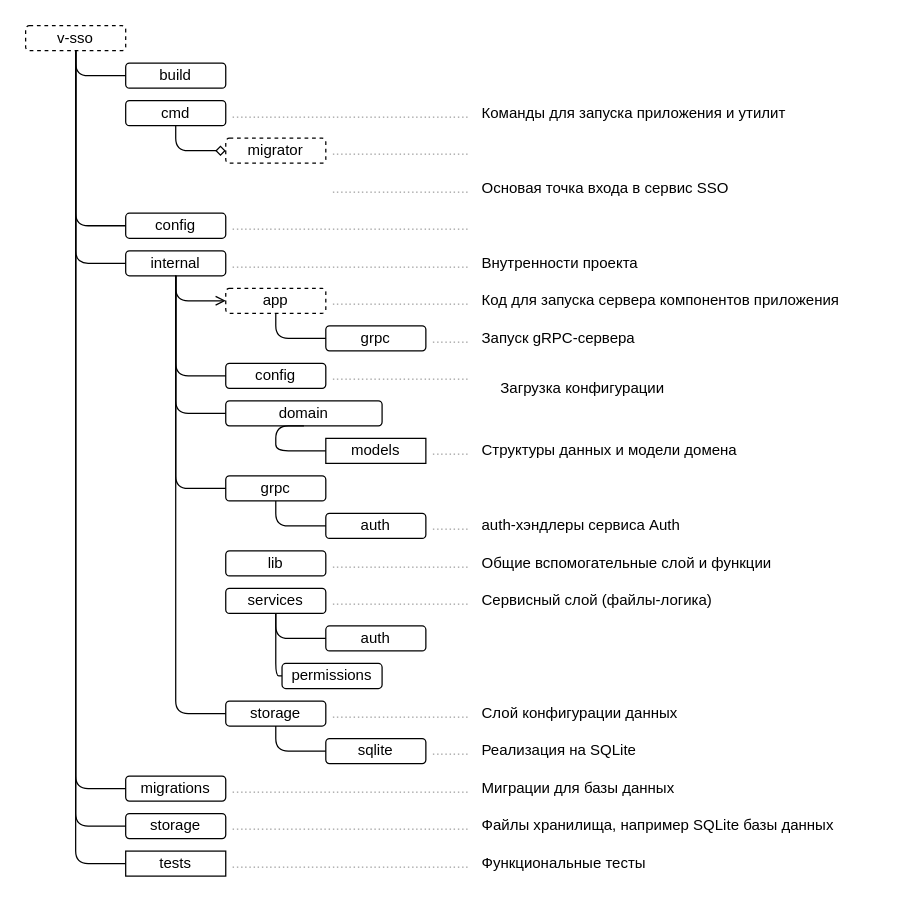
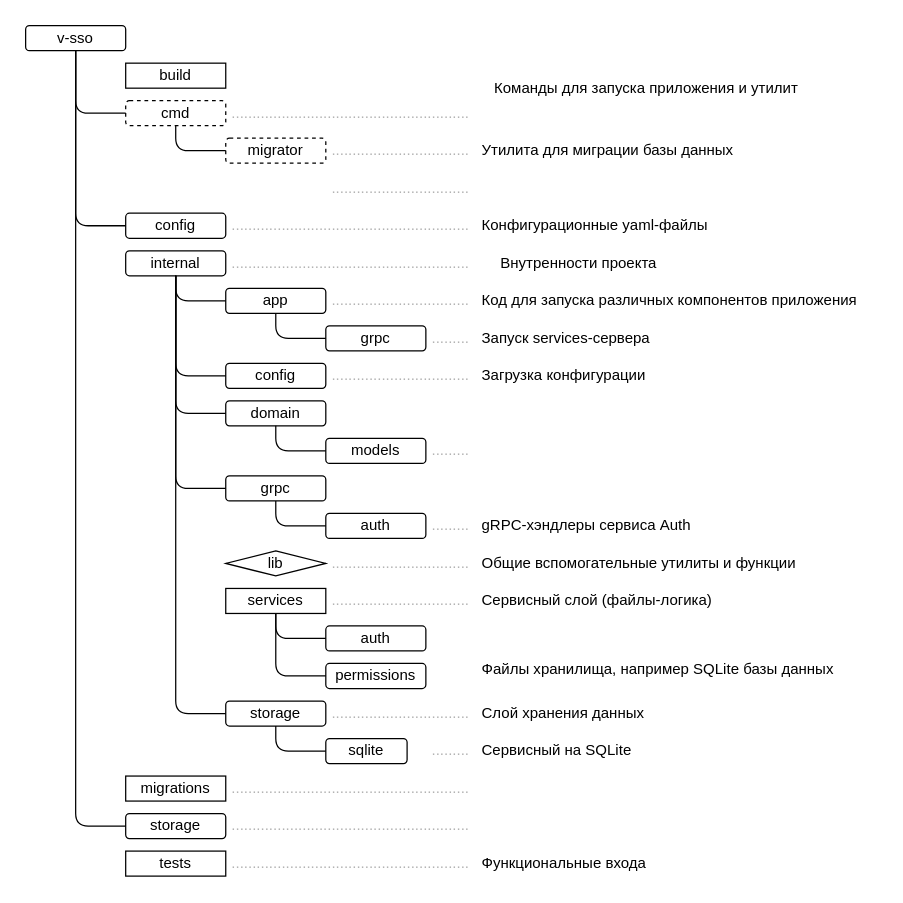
(76, 38) -> (76, 38)
(102, 76) -> none
(176, 76) -> (176, 76)
none -> (102, 113)
(176, 113) -> (176, 113)
(676, 113) -> (688, 88)
(215, 151) -> (220, 151)
none -> (676, 151)
(676, 188) -> none
none -> (676, 226)
(102, 263) -> none
(676, 263) -> (694, 263)
(219, 301) -> (221, 301)
(276, 301) -> (276, 301)
(665, 301) -> (674, 301)
(560, 338) -> (575, 338)
(694, 388) -> (676, 376)
(304, 413) -> (276, 413)
(376, 451) -> (376, 451)
(676, 451) -> none
(587, 526) -> (587, 526)
(276, 563) -> (276, 563)
(625, 563) -> (638, 563)
(276, 601) -> (276, 601)
(332, 676) -> (376, 676)
(579, 713) -> (562, 713)
(376, 751) -> (366, 751)
(560, 751) -> (556, 751)
(102, 788) -> none
(176, 788) -> (176, 788)
(676, 788) -> none
(676, 826) -> (676, 669)
(85, 863) -> none
(564, 863) -> (564, 863)
